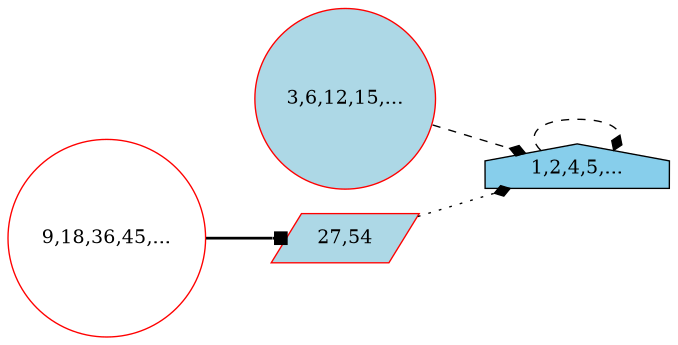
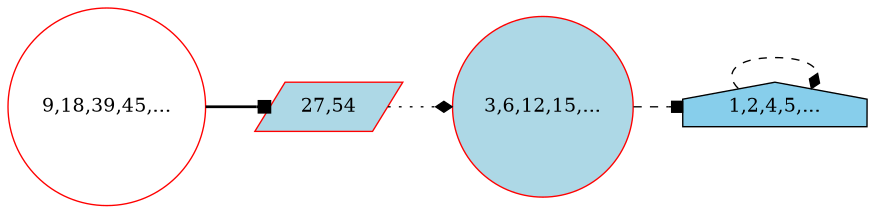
(471, 137) -> (651, 107)
(456, 205) -> (412, 107)
(107, 238) -> (107, 107)
